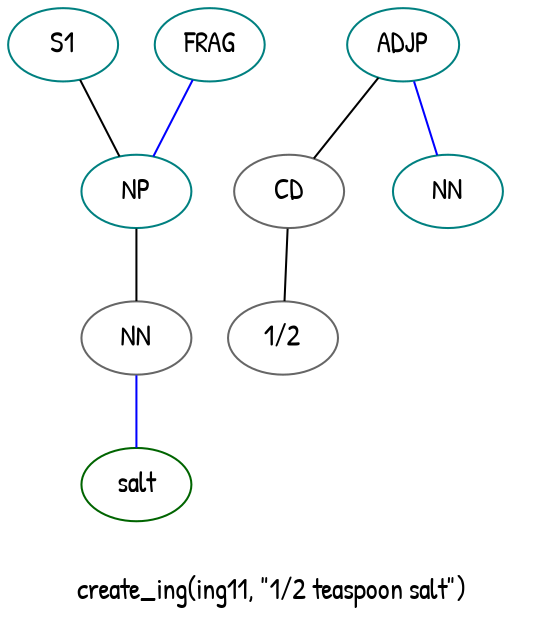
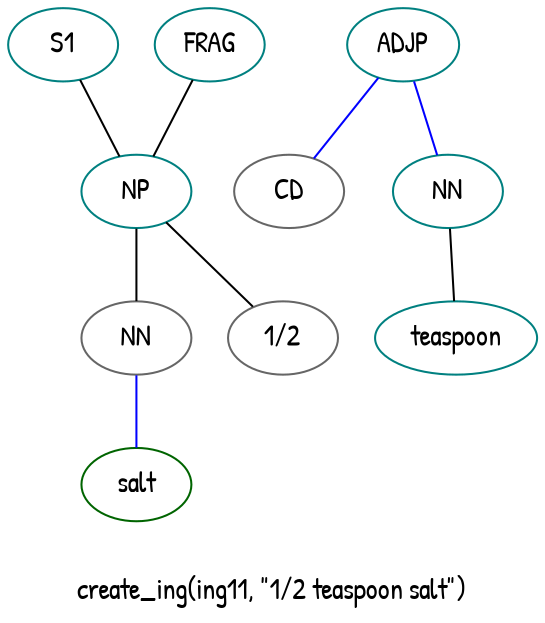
(173, 118) -> (173, 118)
(346, 118) -> (346, 118)
(286, 265) -> (209, 264)
none -> (456, 338)
